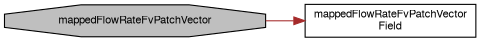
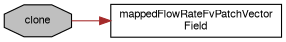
(135, 21) -> (38, 21)
